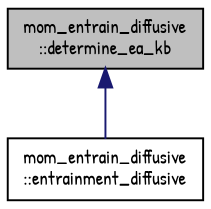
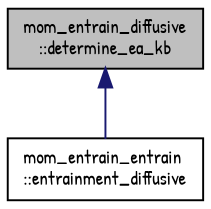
(105, 169) -> (105, 169)
